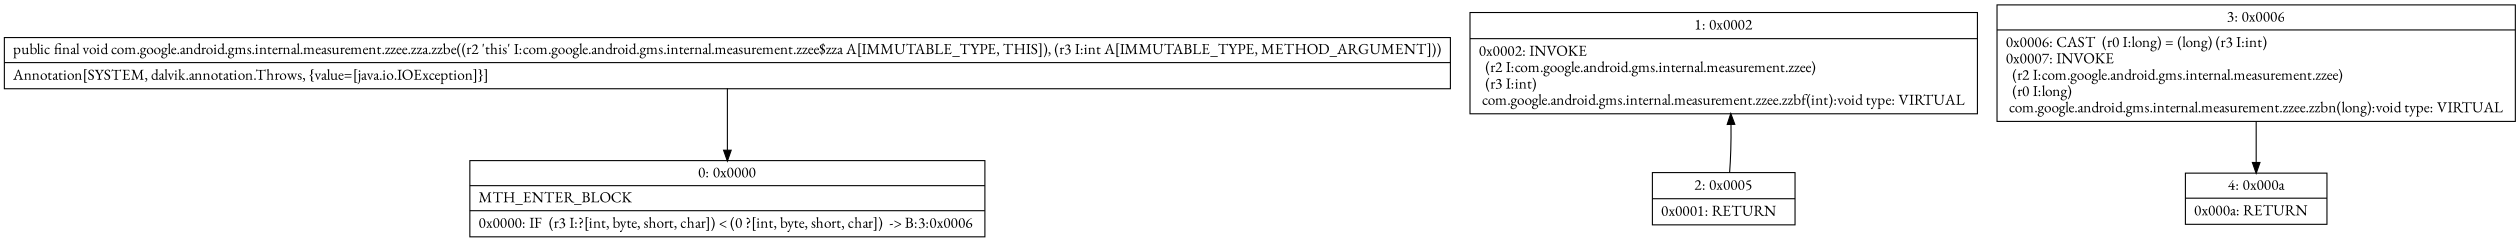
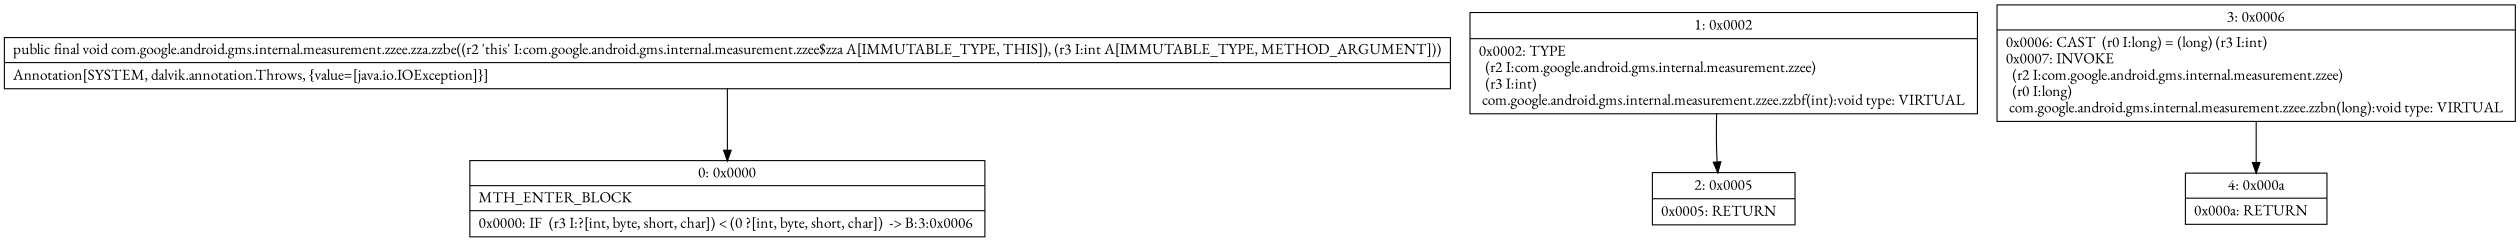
(1536, 51) -> (1526, 51)
(1731, 149) -> (1716, 138)
(1724, 211) -> (1724, 211)
